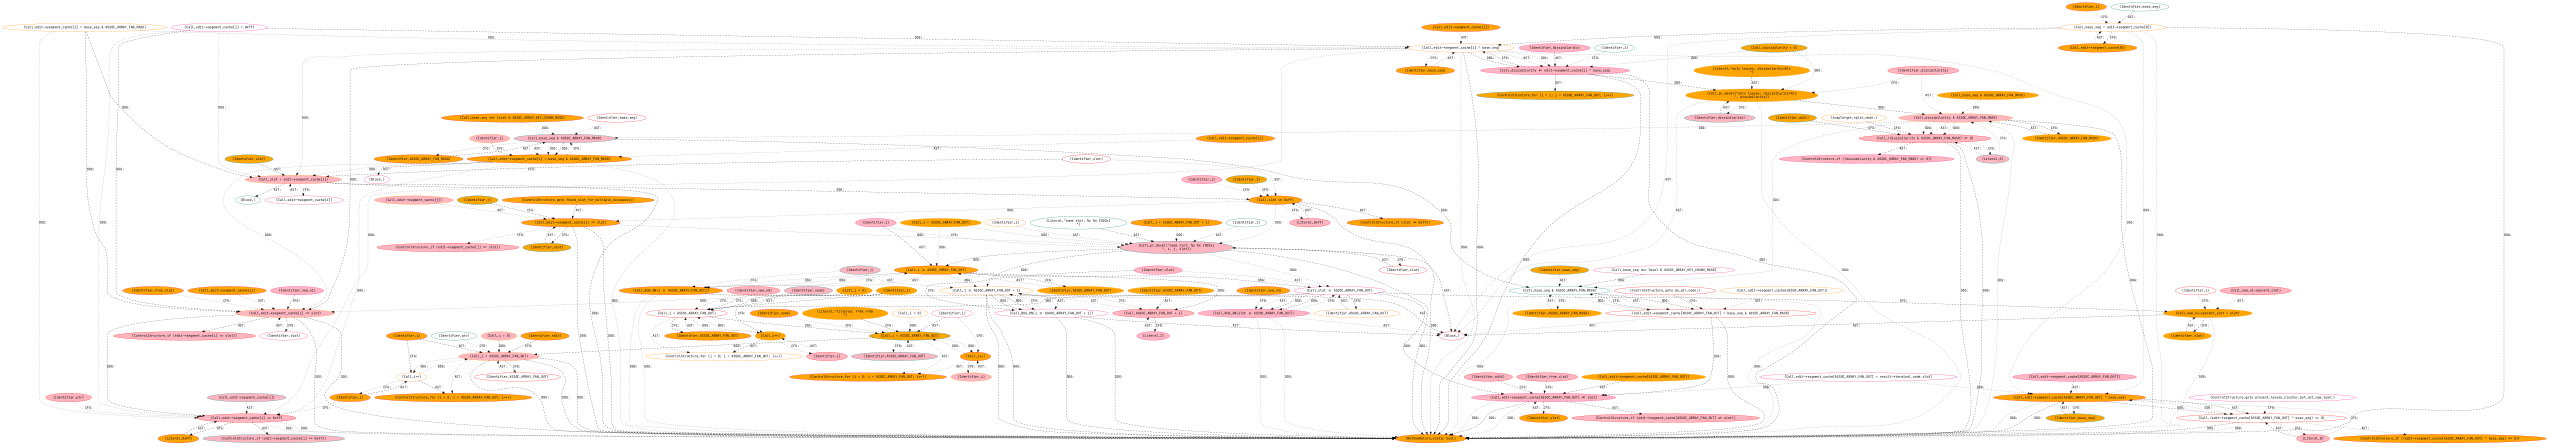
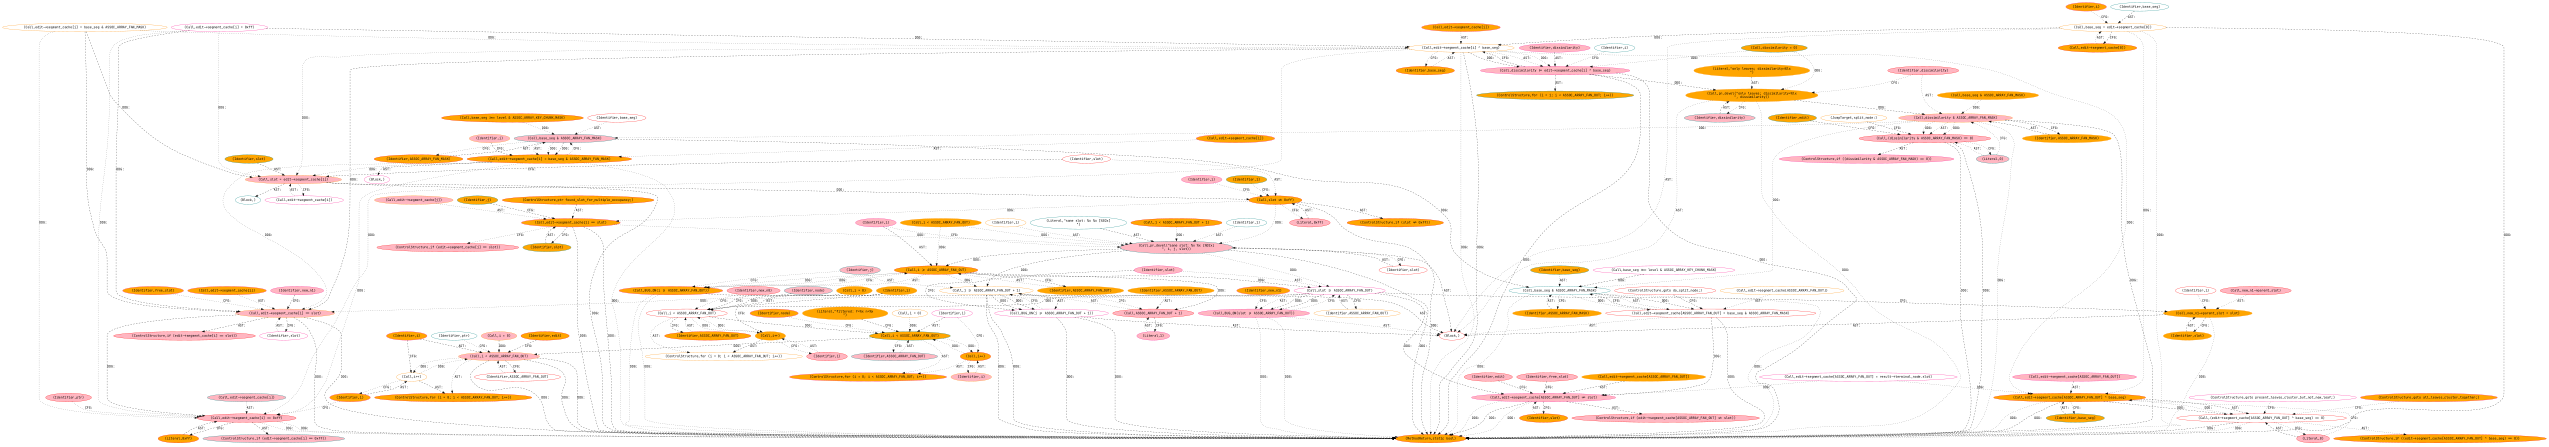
(578, 200) -> (578, 200)
(1665, 291) -> (1665, 291)
none -> (2429, 398)
